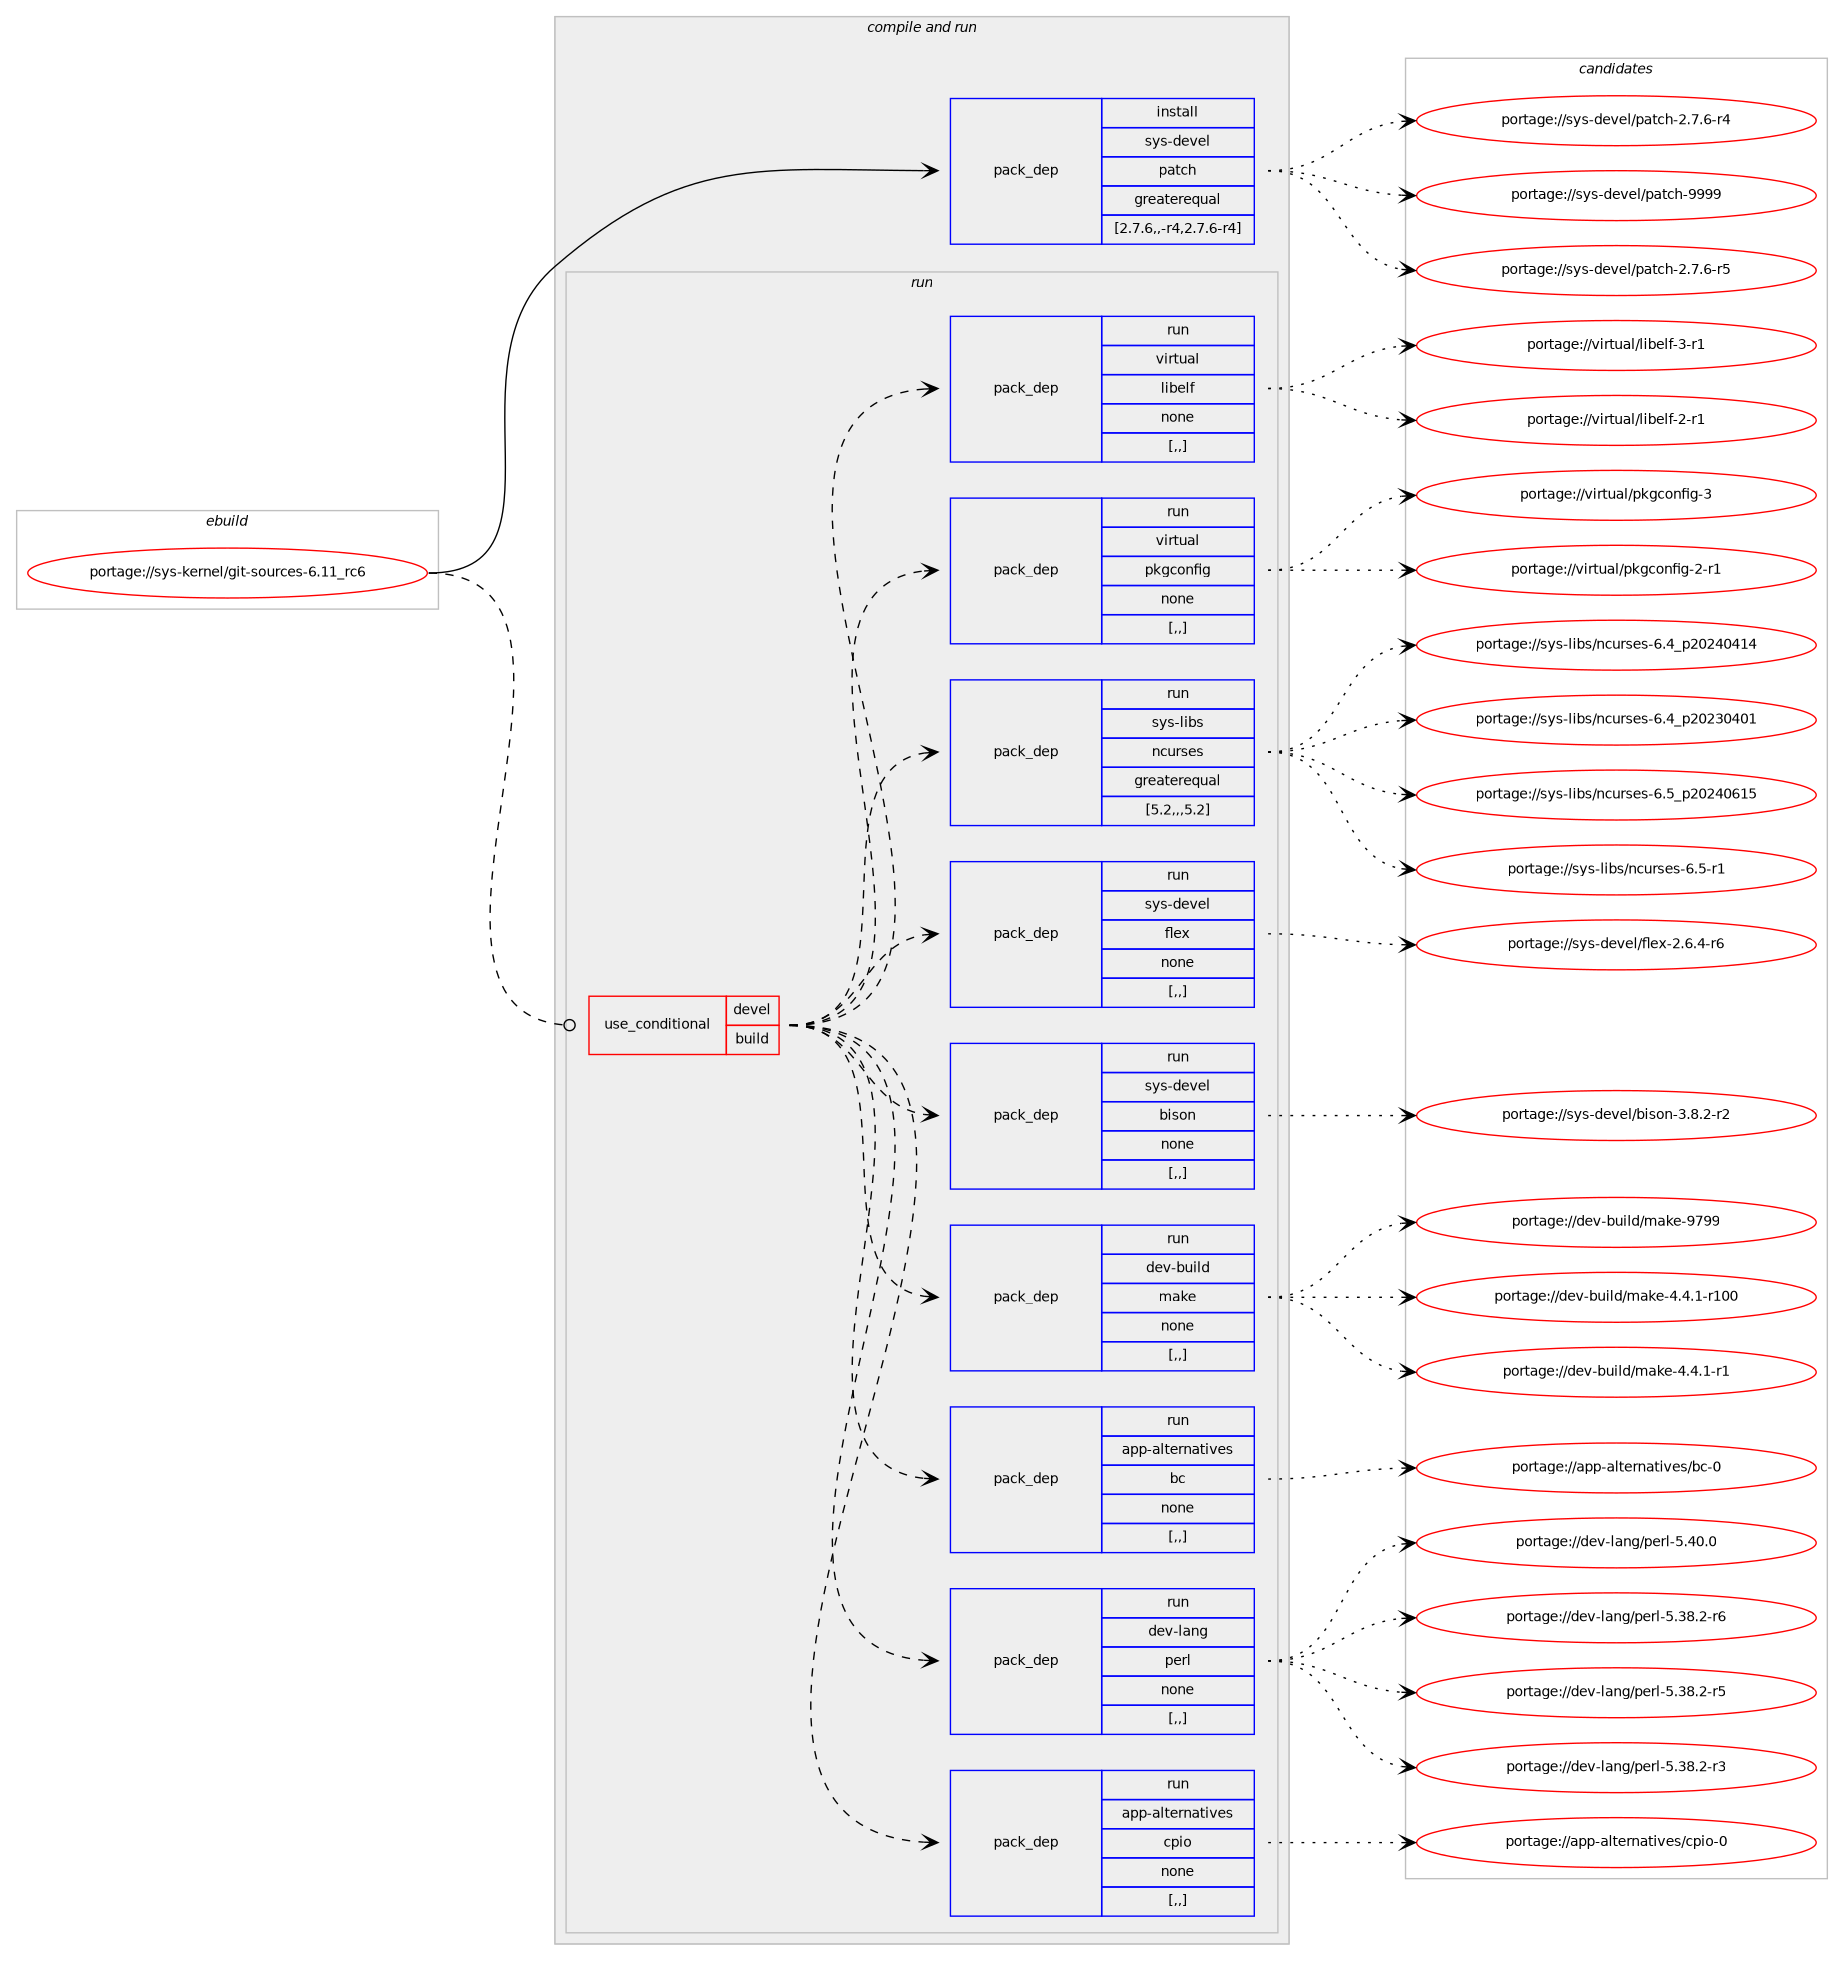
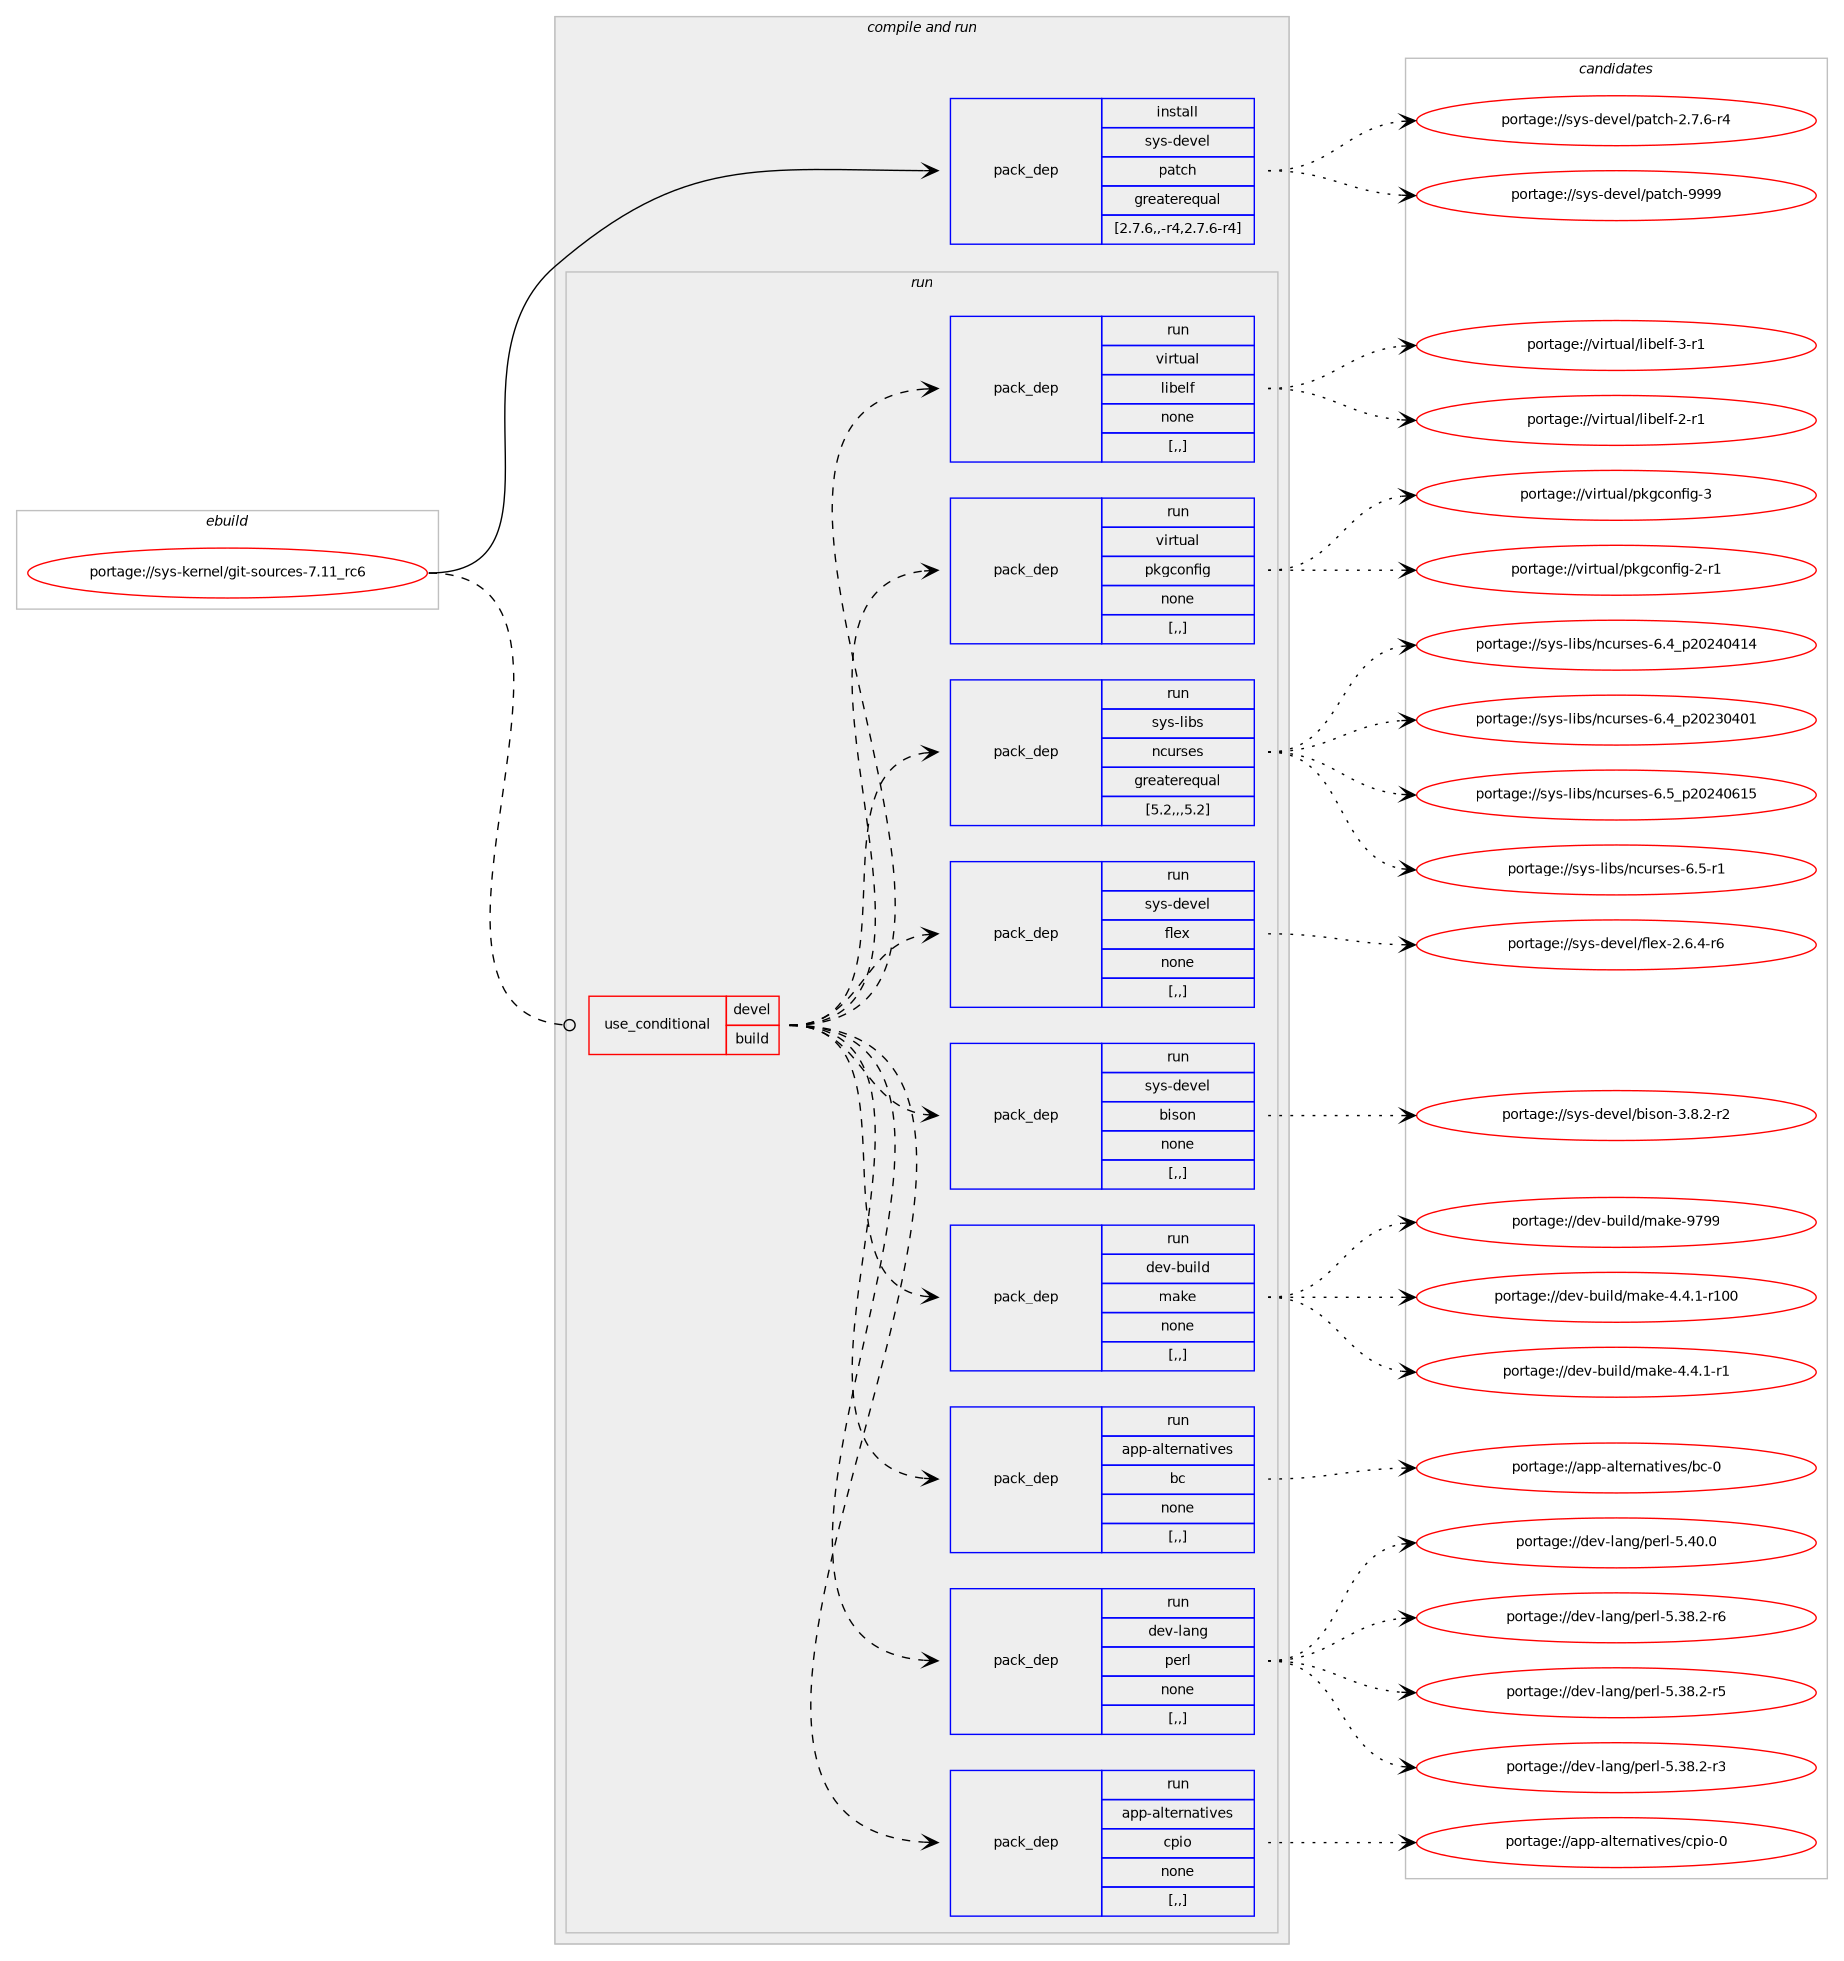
(1616, 271) -> none
(228, 573) -> (228, 573)
